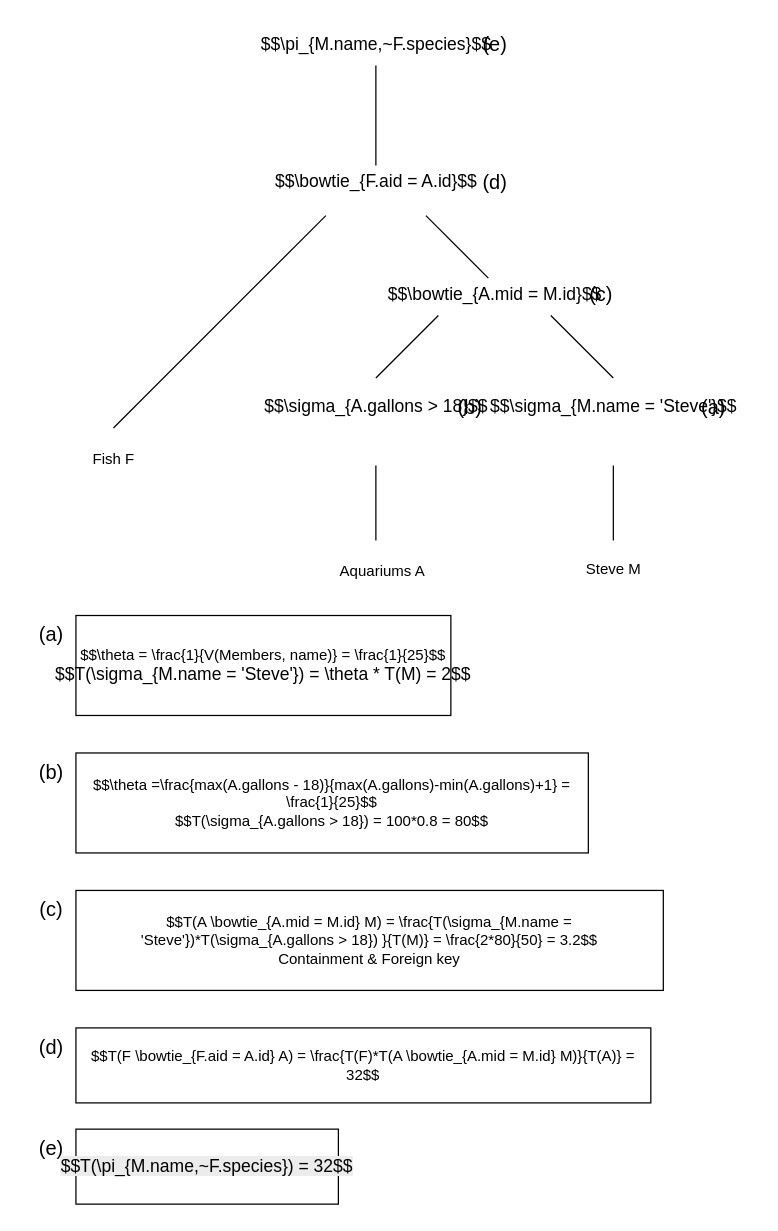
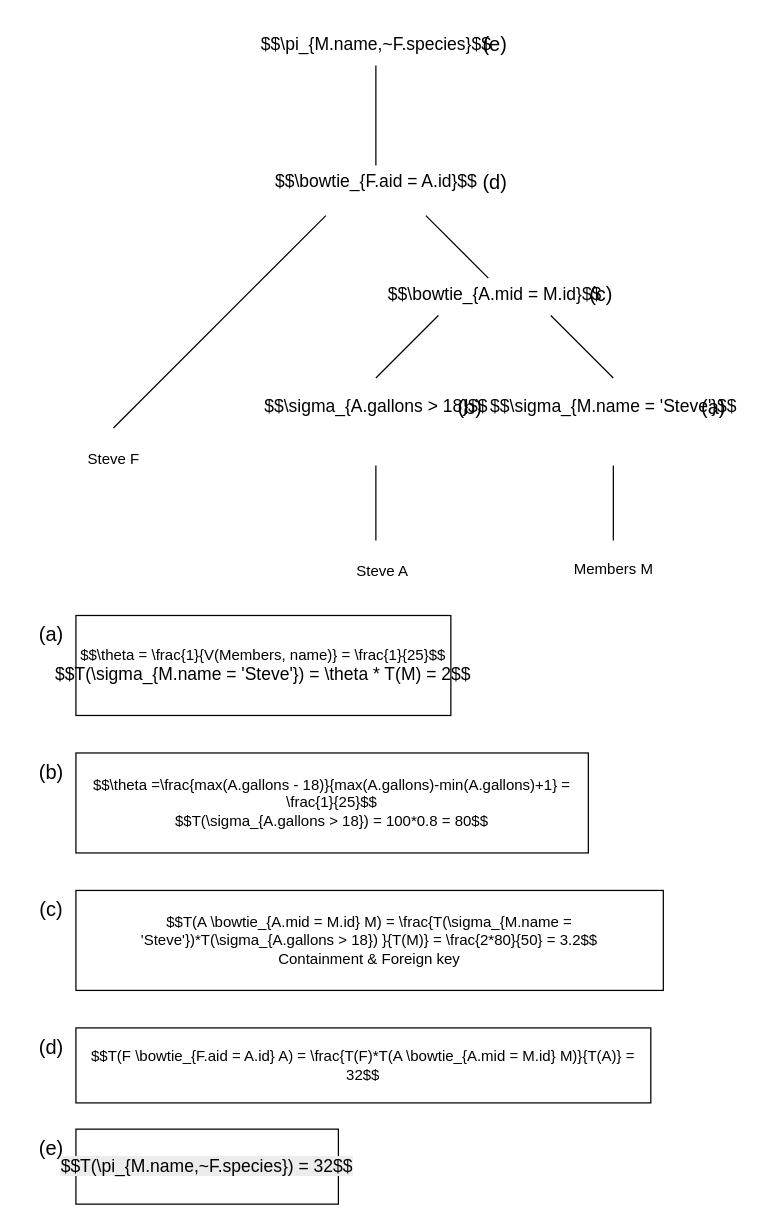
(114, 459) -> (114, 459)
(614, 569) -> (614, 569)
(383, 572) -> (383, 572)
